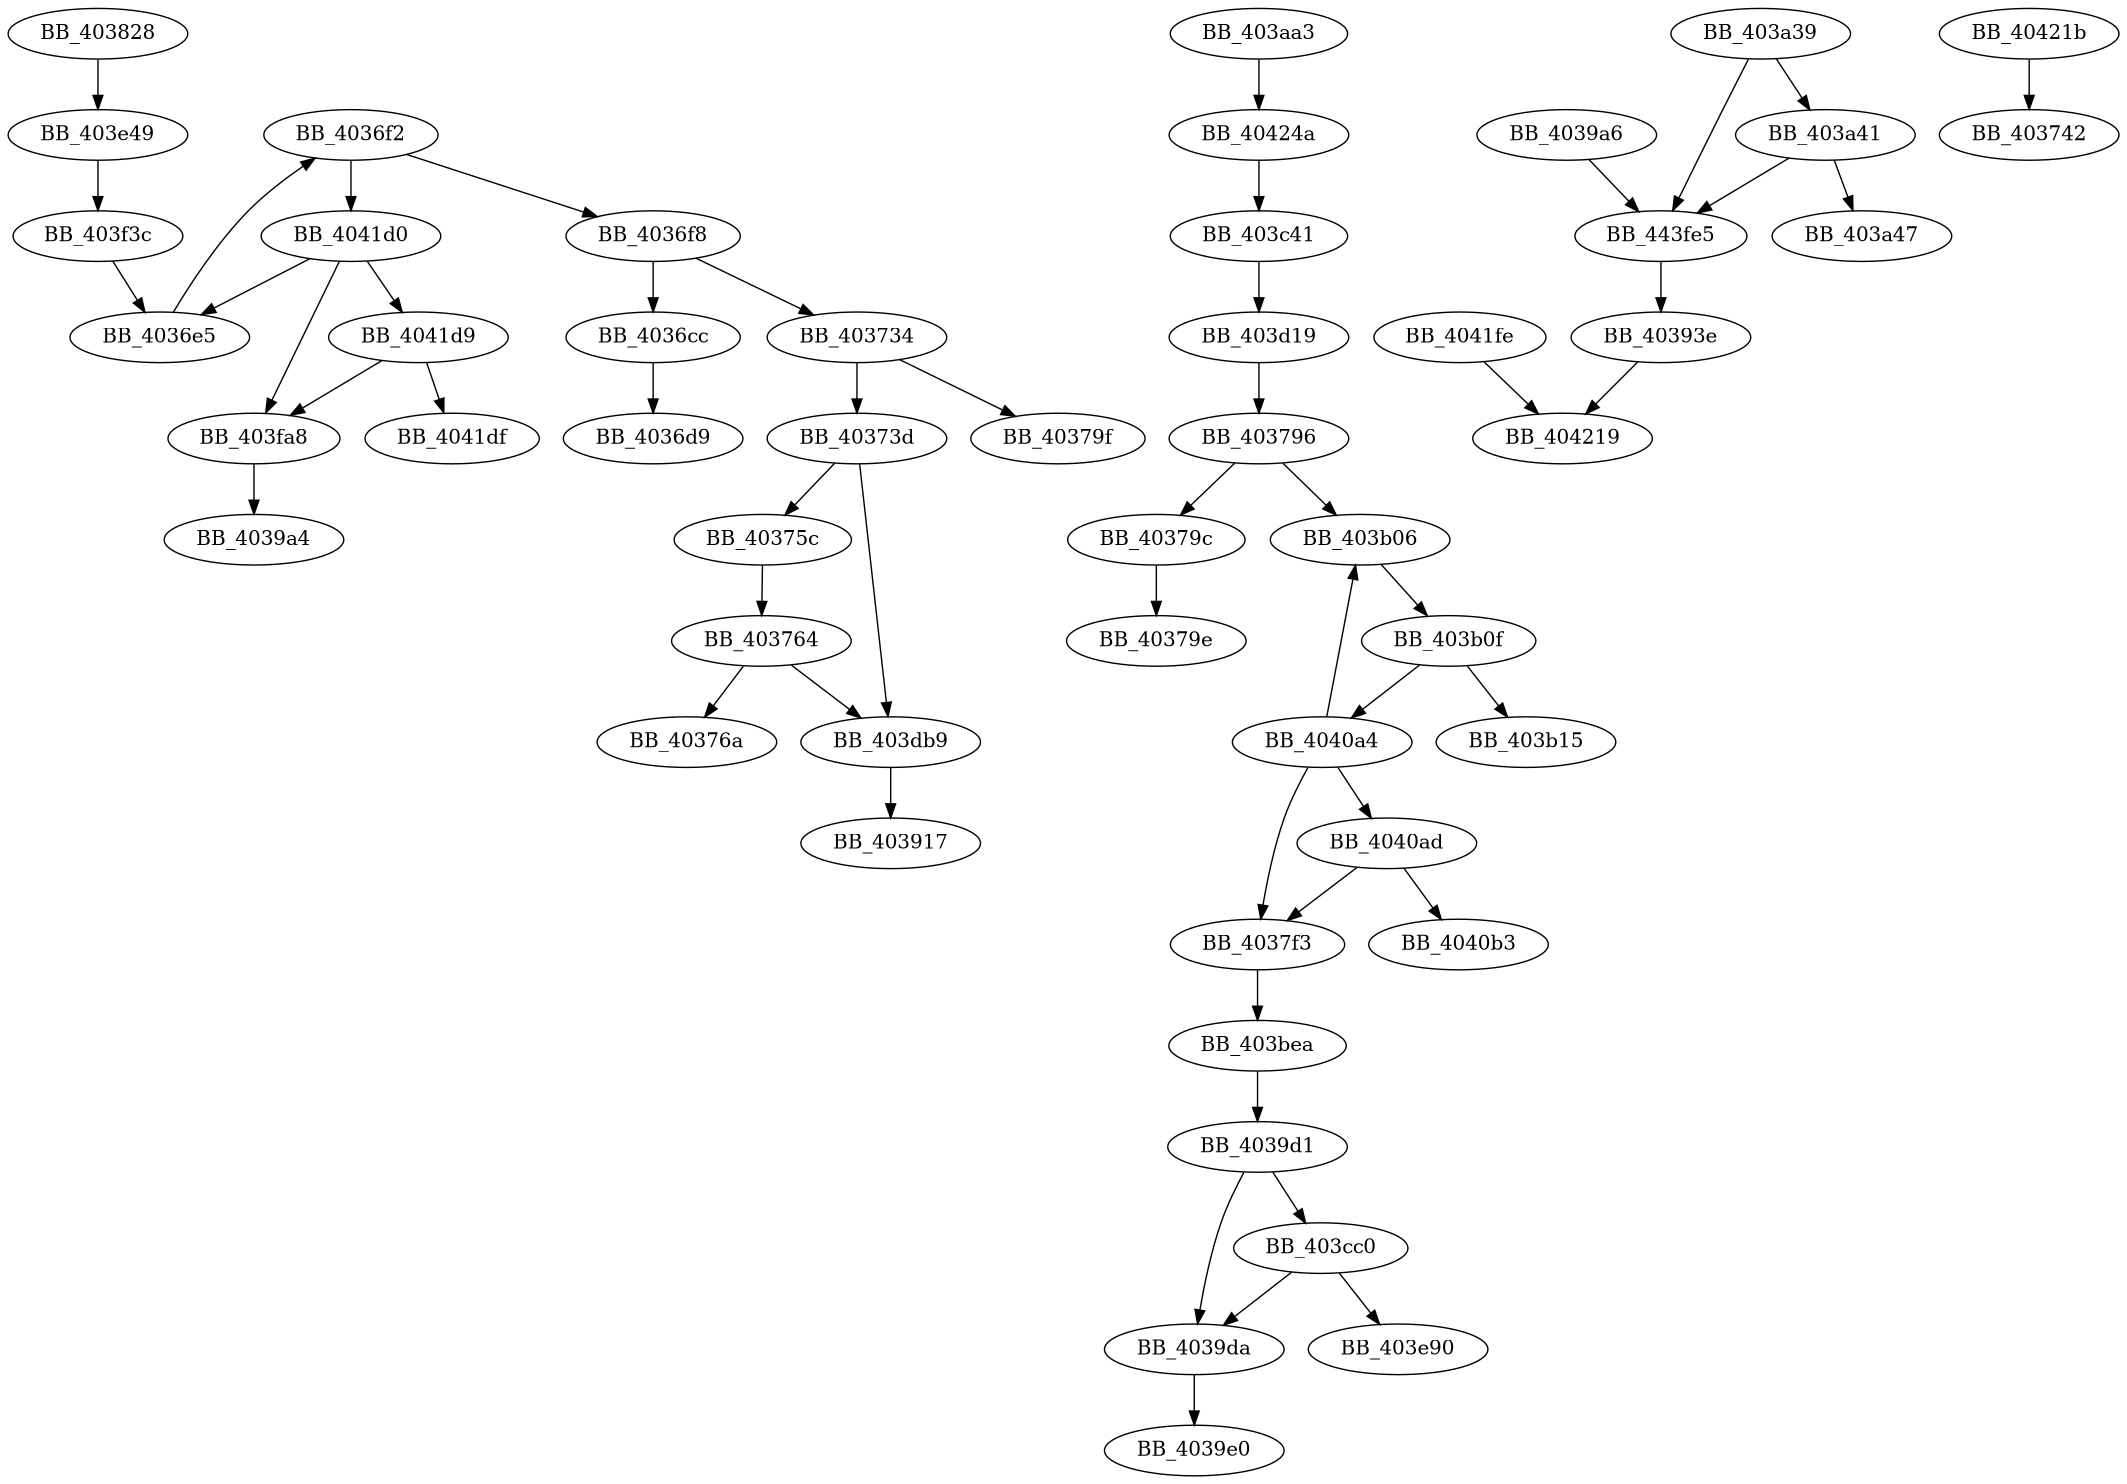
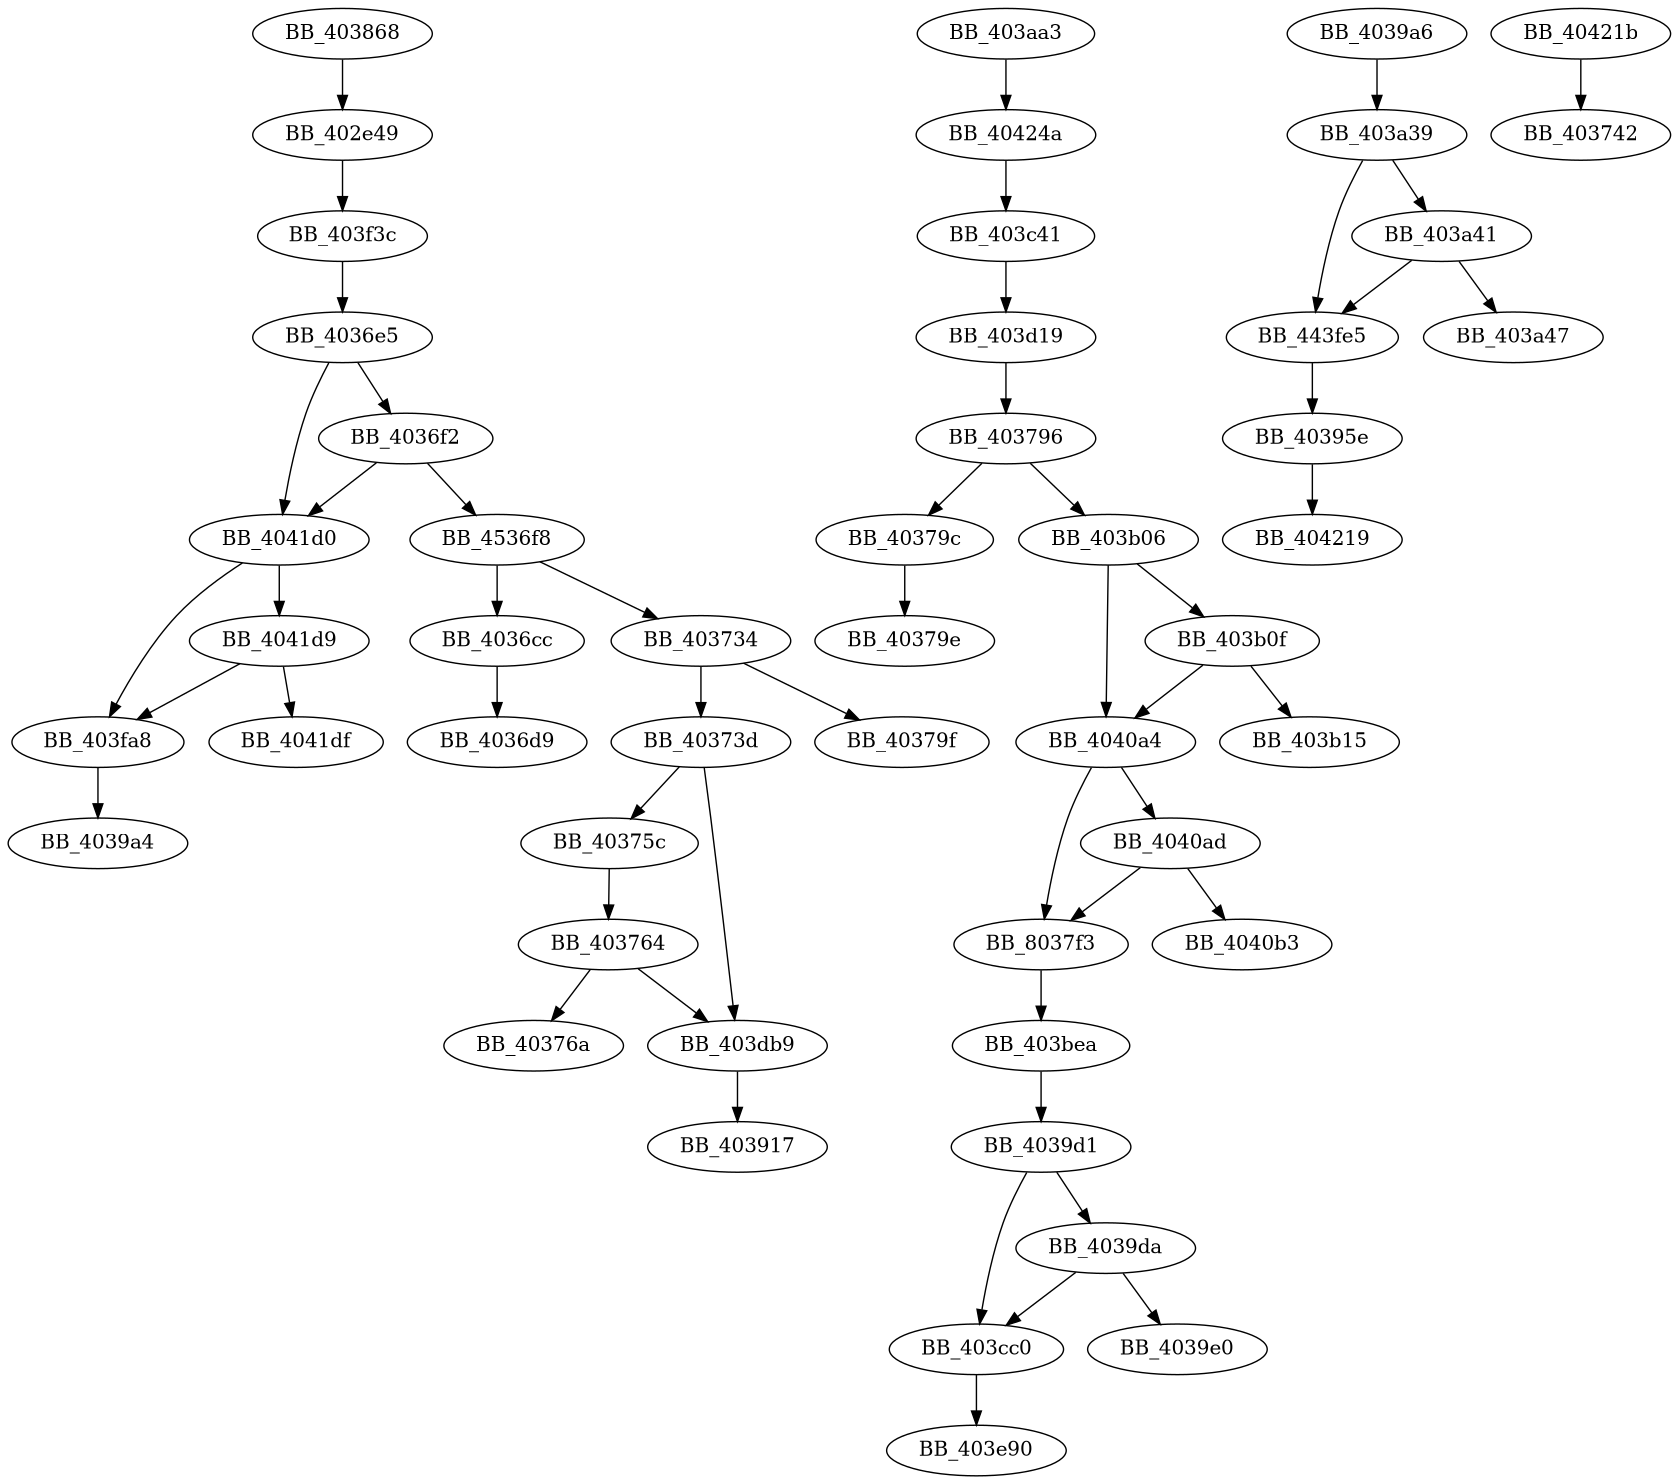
(98, 34) -> (343, 34)
(98, 135) -> (343, 135)
(1609, 180) -> (1377, 77)
(653, 236) -> (497, 540)
(262, 283) -> (301, 430)
(1460, 337) -> none
(1661, 337) -> (1312, 439)
(1340, 648) -> (1107, 634)
(1258, 945) -> (1041, 945)
(1263, 1294) -> (1047, 1295)
